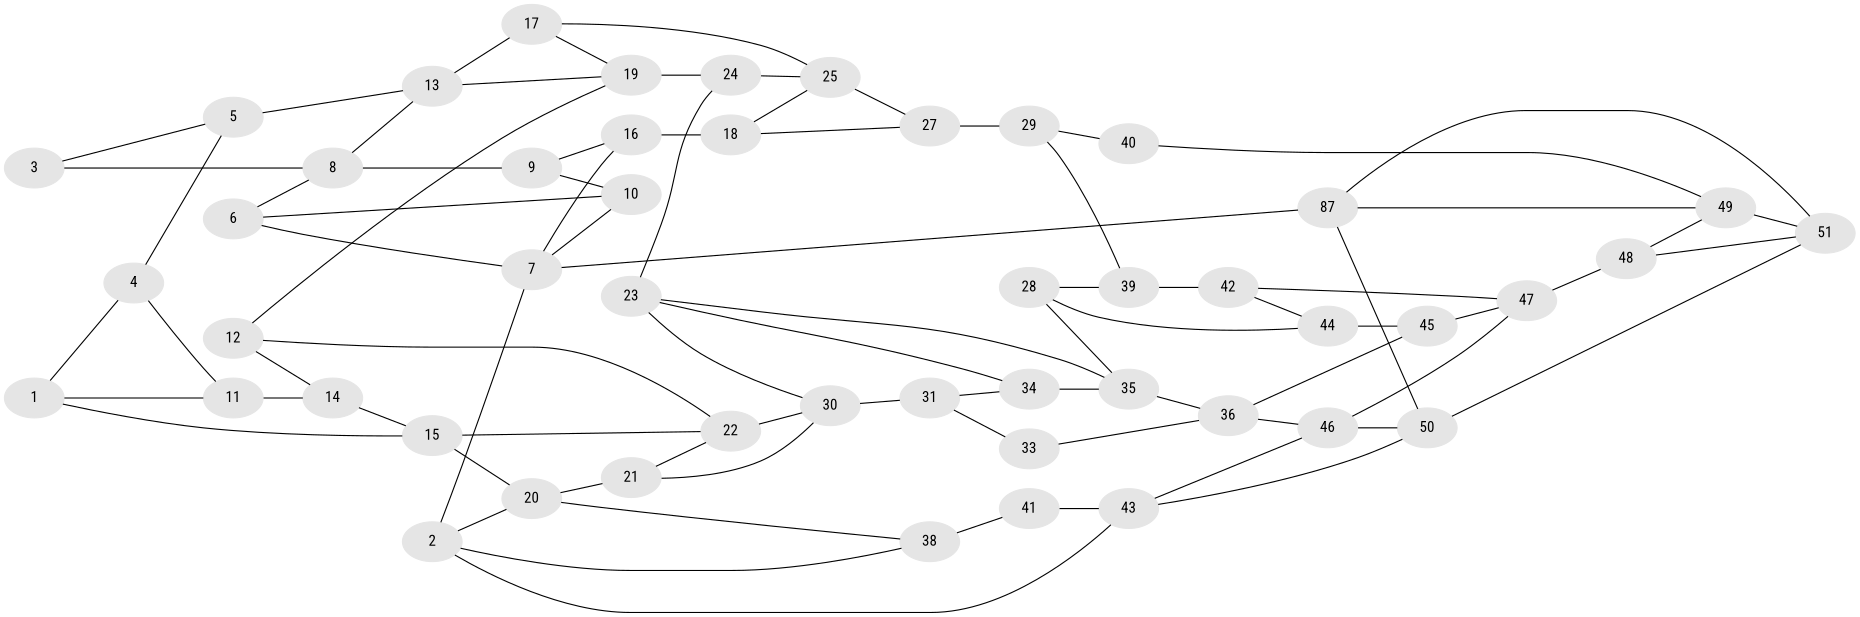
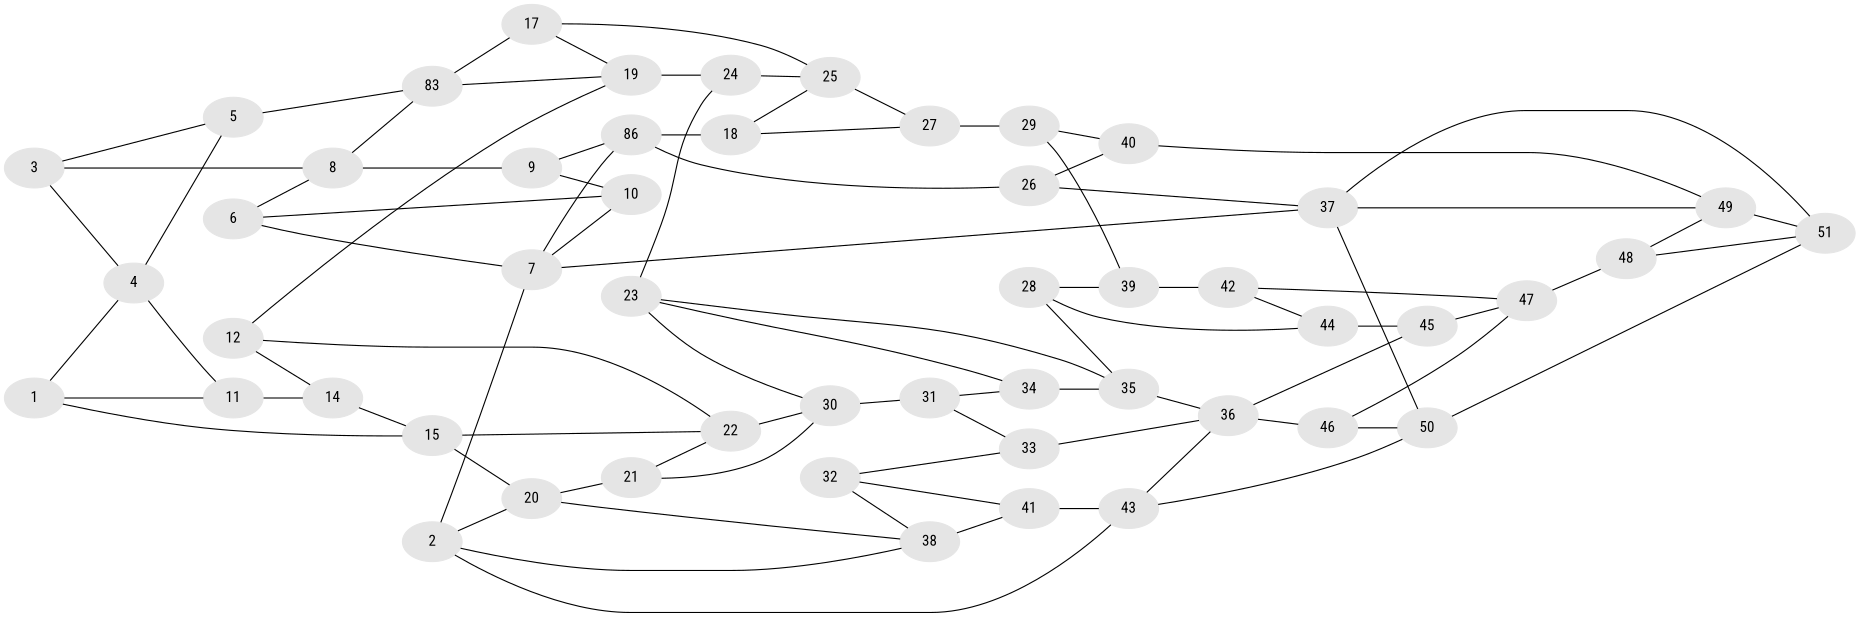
(432, 86) -> (432, 86)
(631, 135) -> (631, 135)
none -> (1029, 186)
(1328, 208) -> (1328, 208)
none -> (84, 226)
(1228, 468) -> (1179, 462)
none -> (830, 478)
